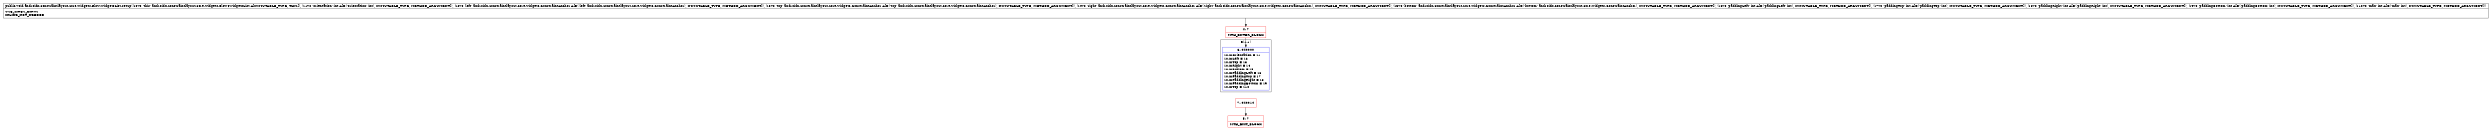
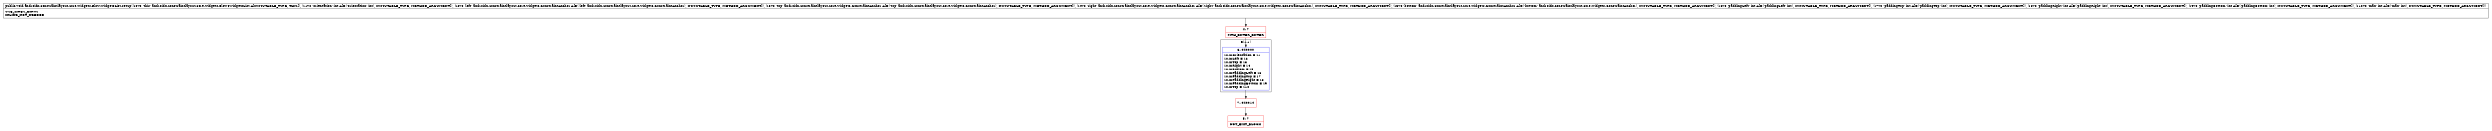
(1246, 35) -> (1246, 35)
none -> (1246, 93)
(1246, 124) -> (1245, 124)
